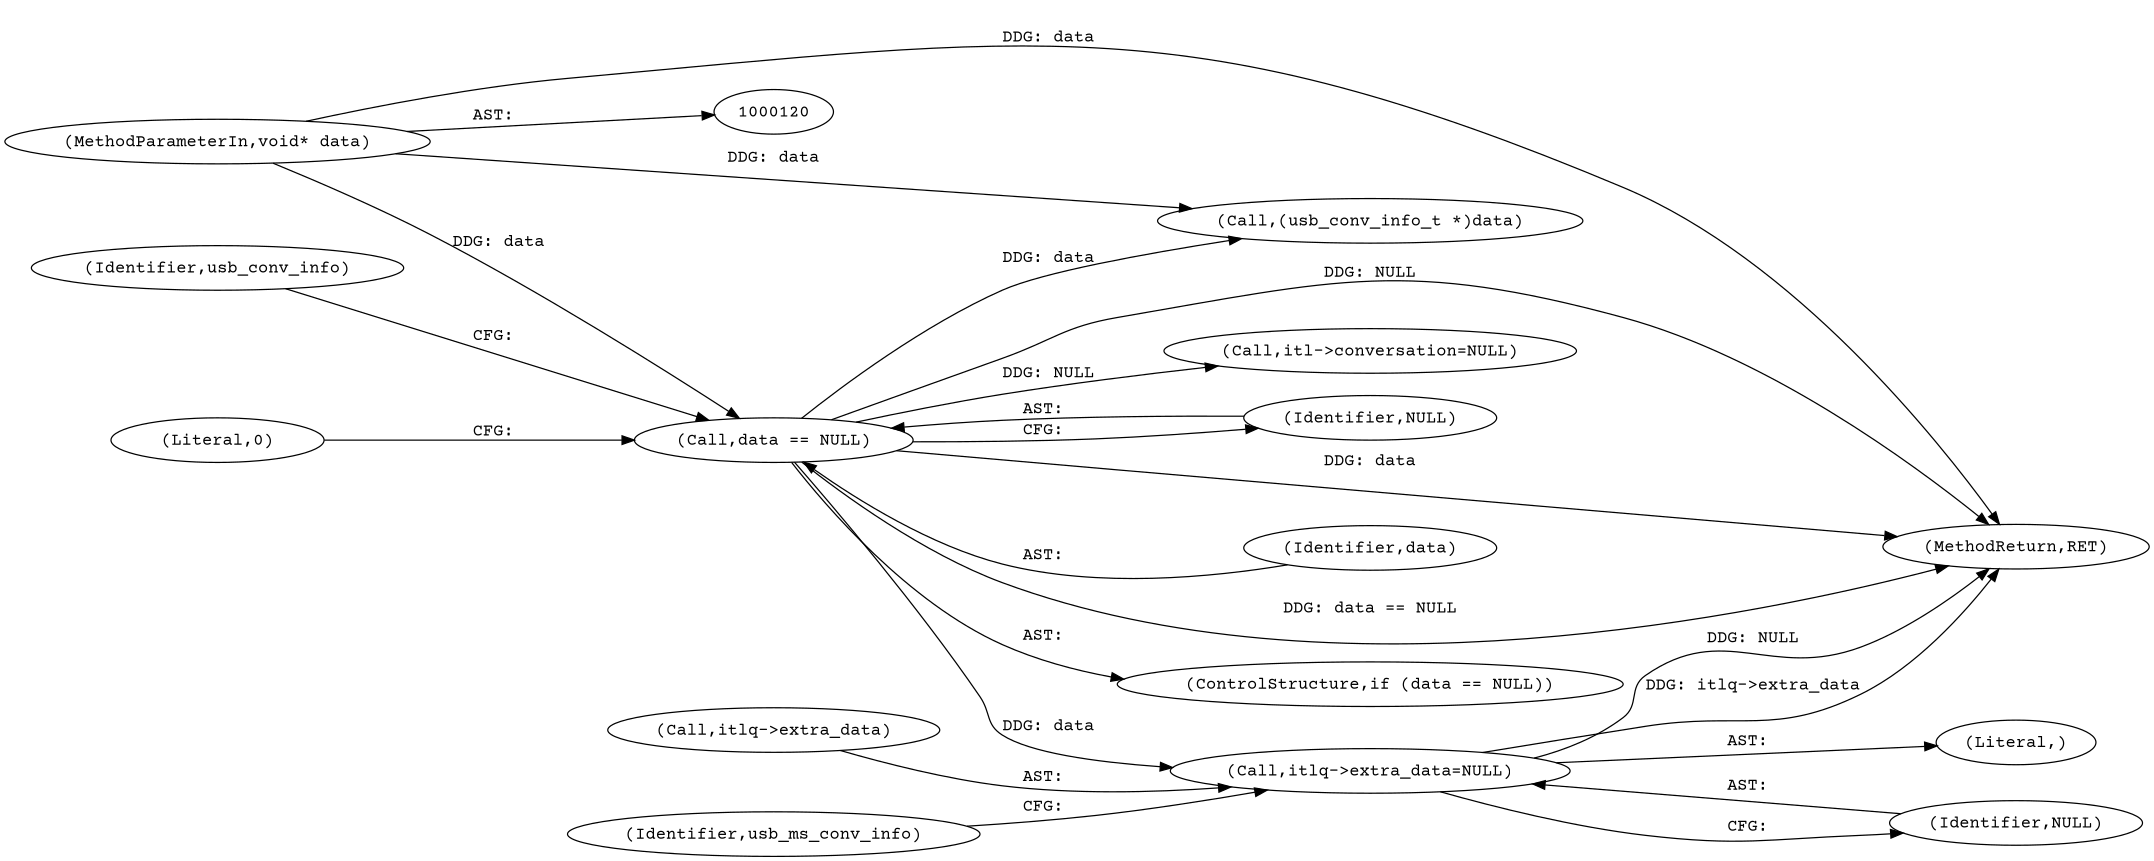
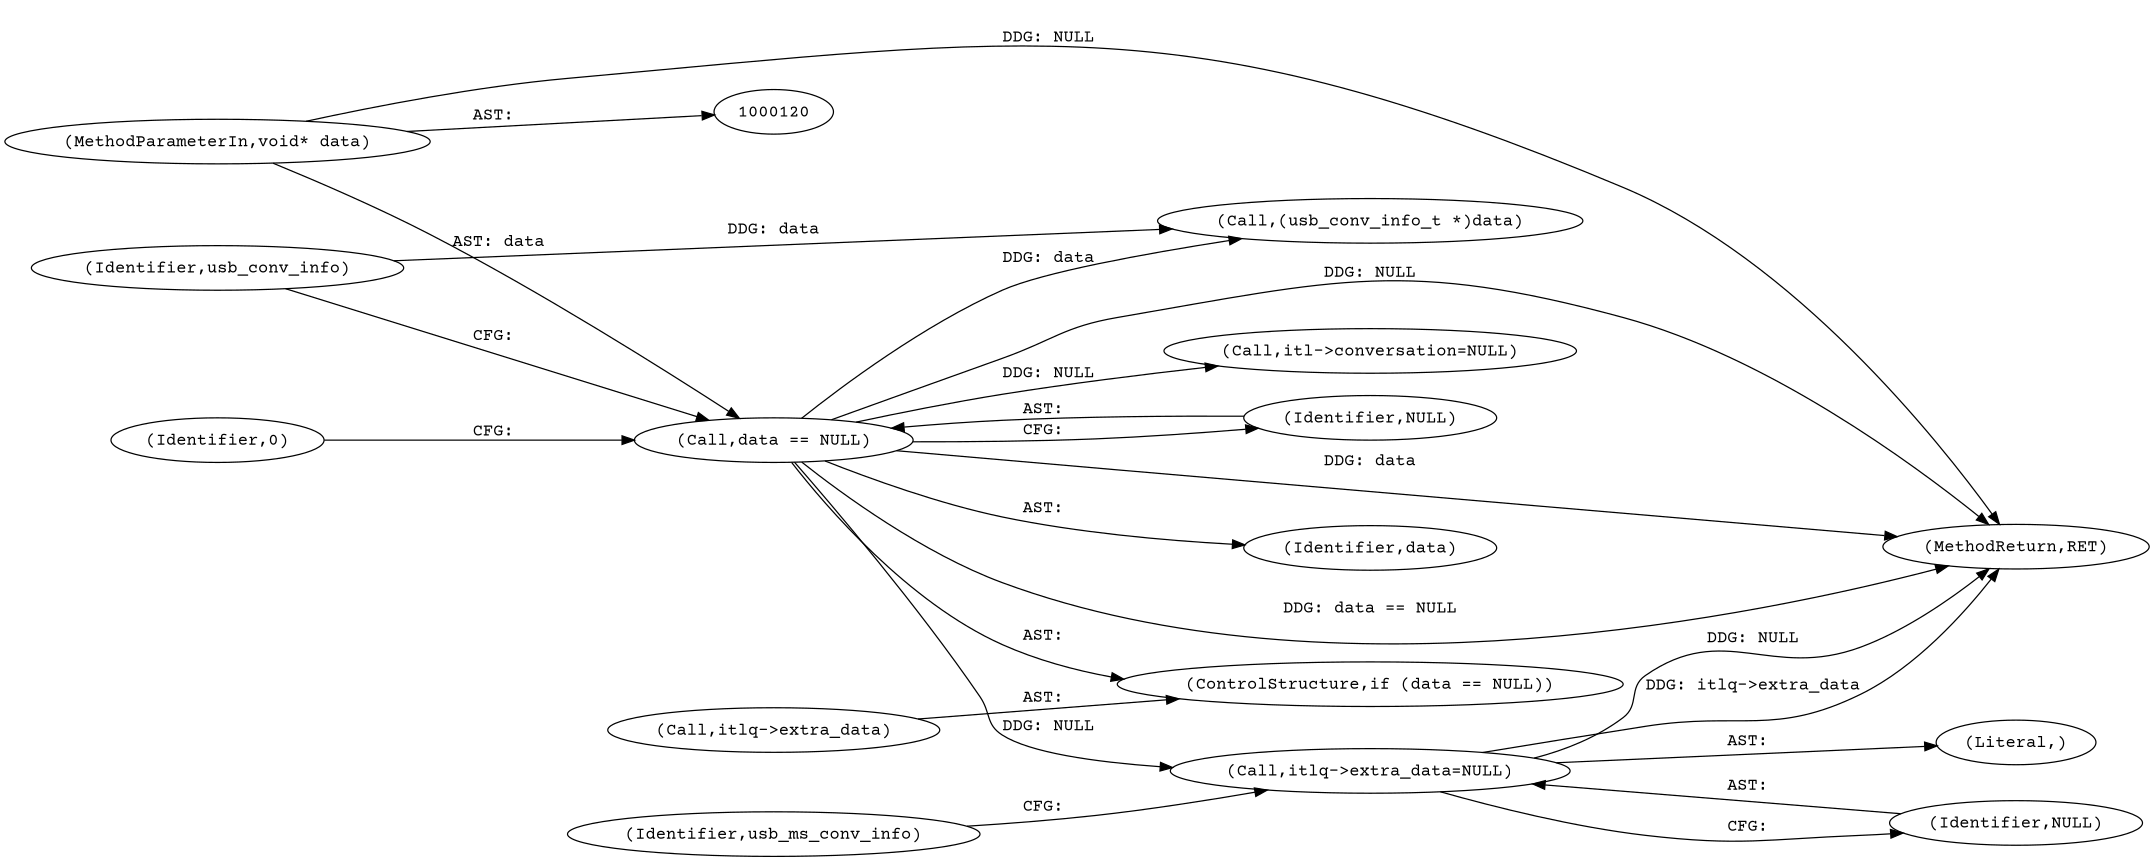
(1049, 37) -> (1049, 37)
(788, 181) -> (777, 245)
(499, 241) -> (499, 241)
(218, 440) -> (218, 440)
(1039, 572) -> (1025, 521)
(1049, 726) -> (1049, 726)
(1027, 788) -> (1042, 709)
